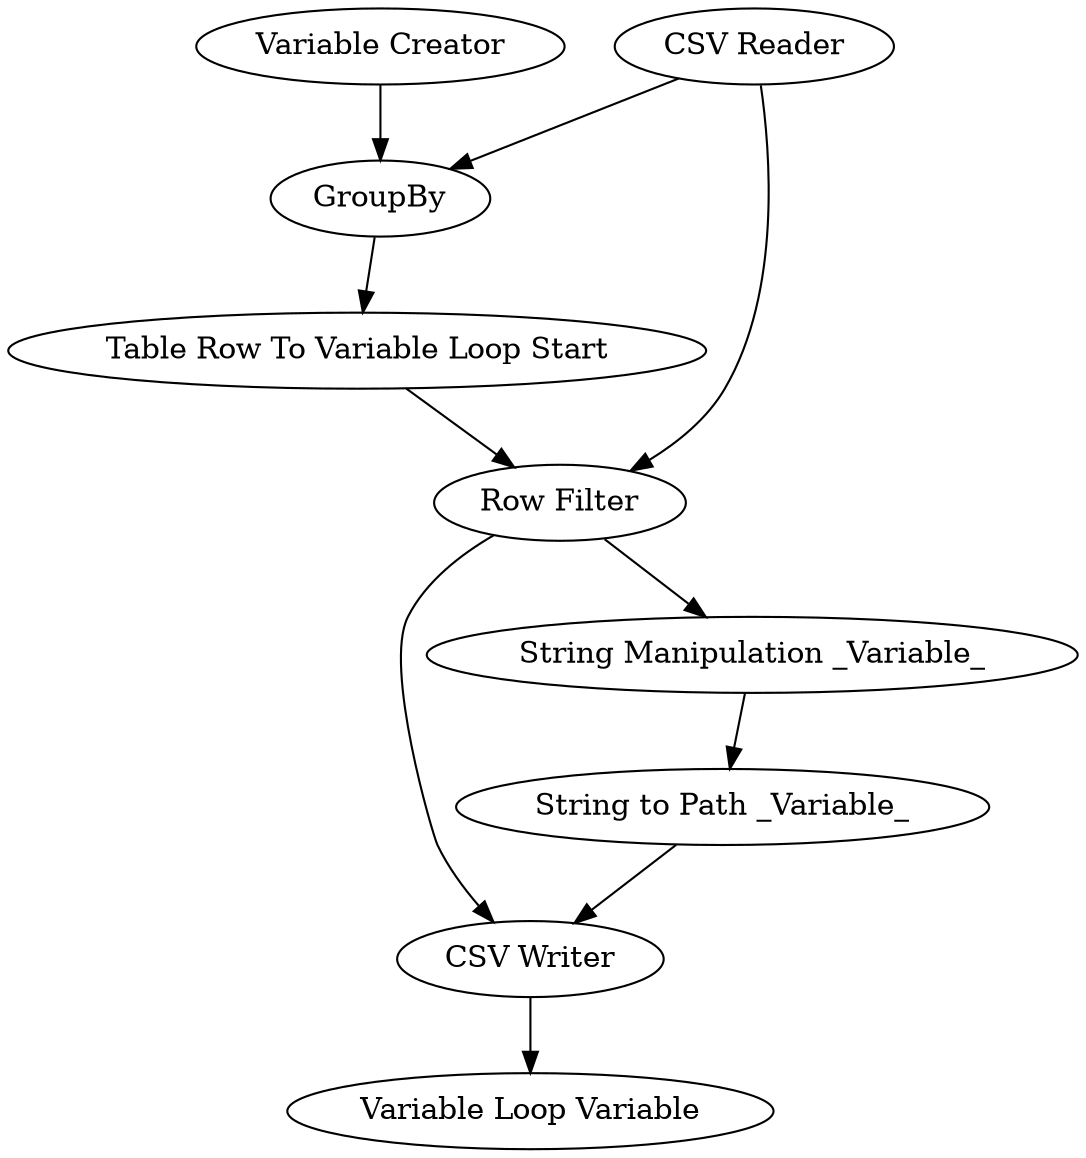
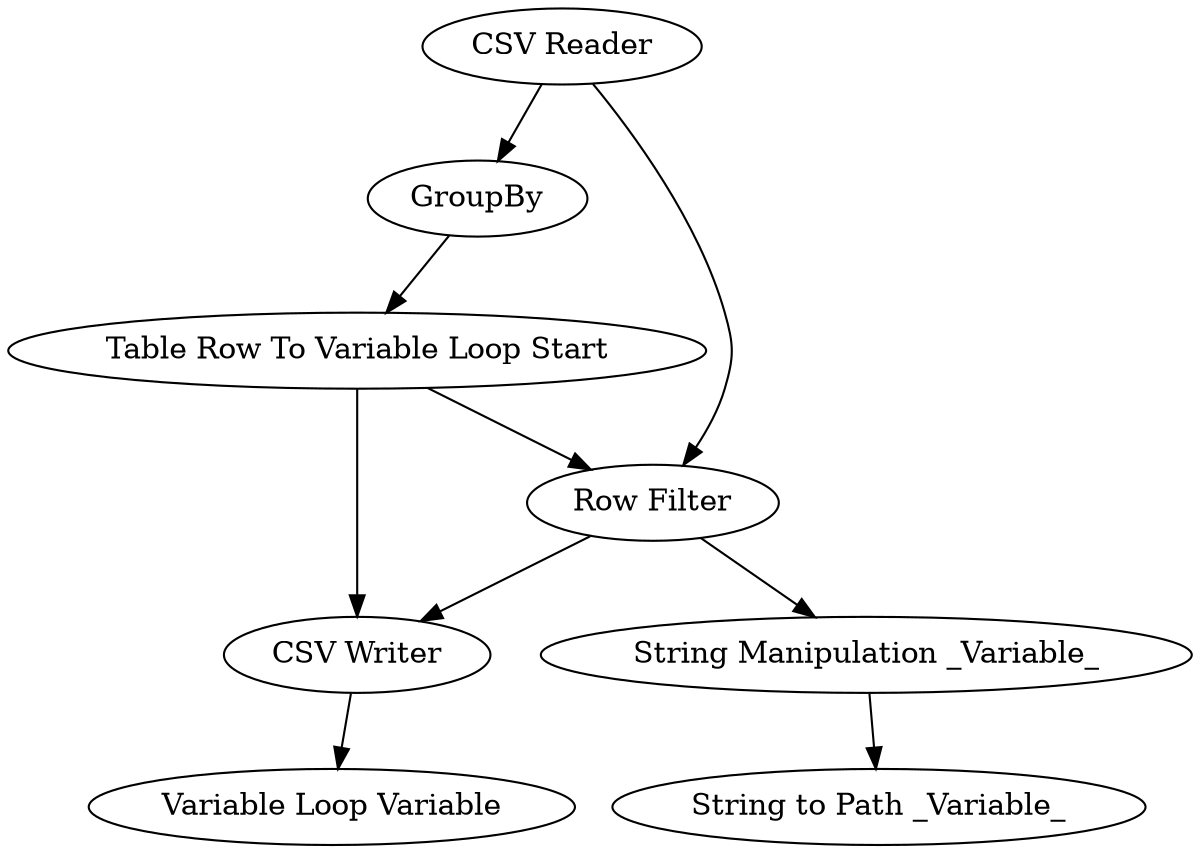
(380, 46) -> none
(634, 877) -> (357, 492)
